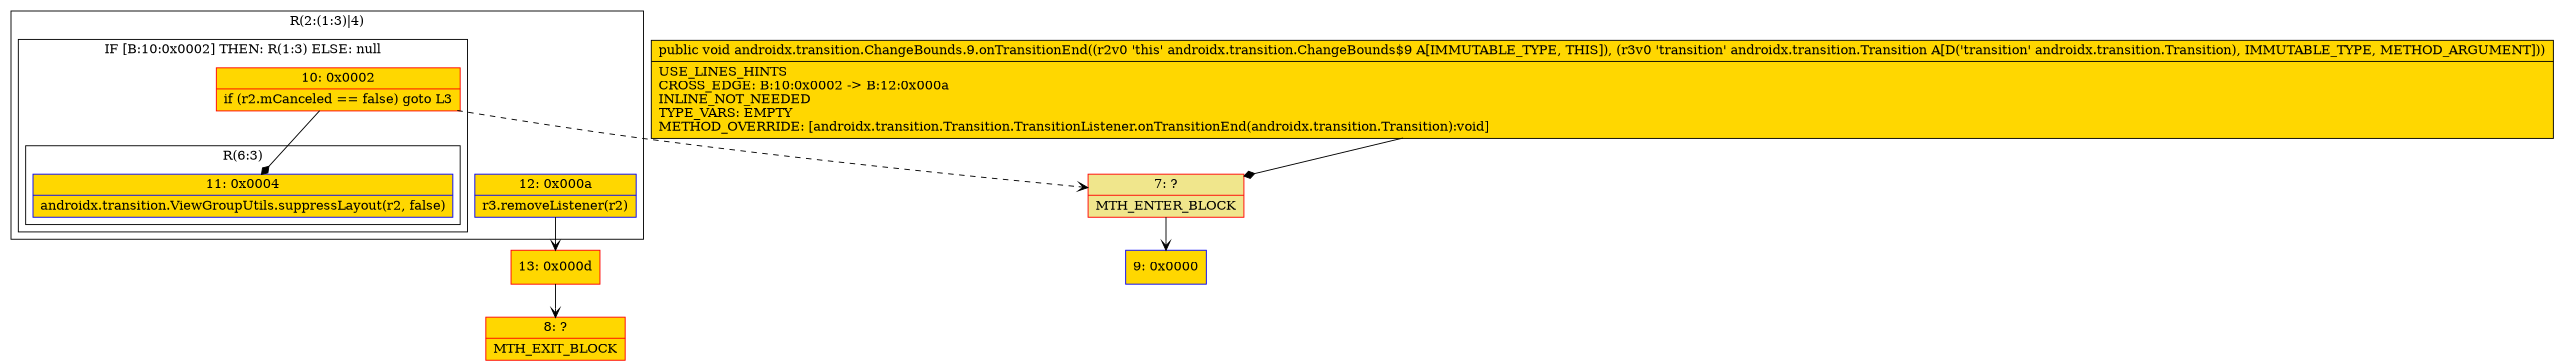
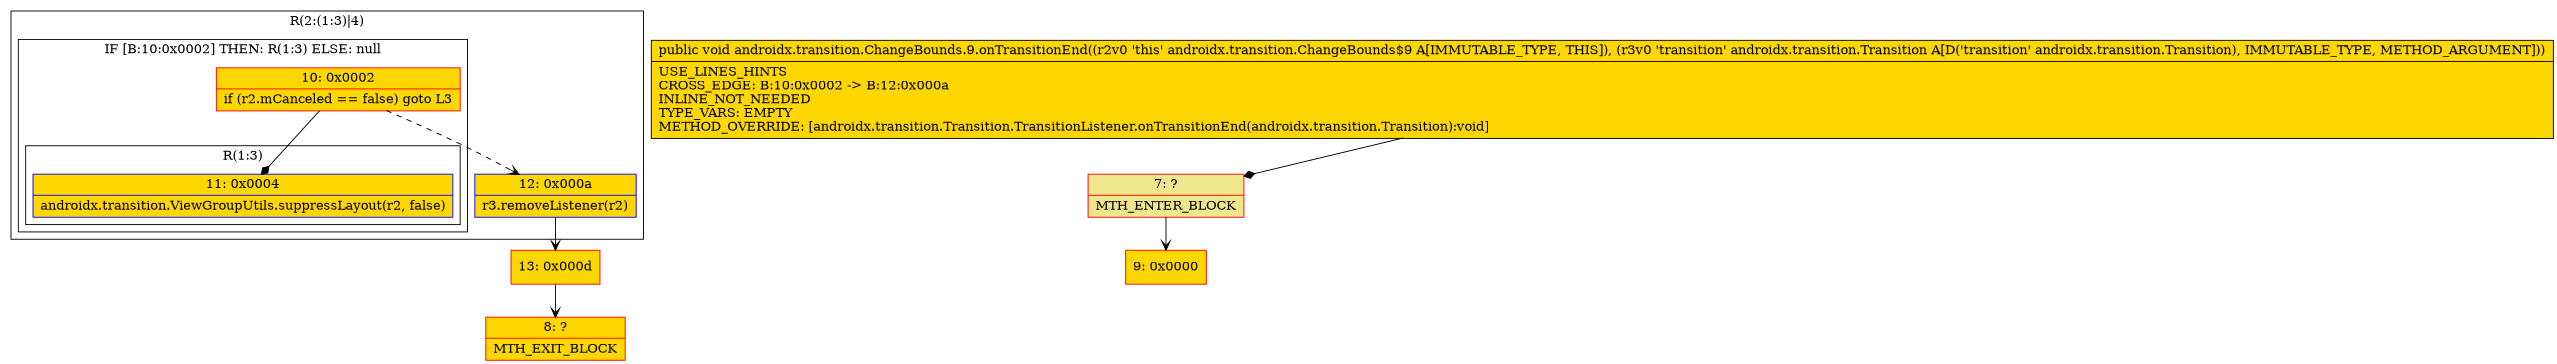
(767, 154) -> (449, 139)
(243, 156) -> (243, 156)
(1166, 267) -> (1166, 267)
